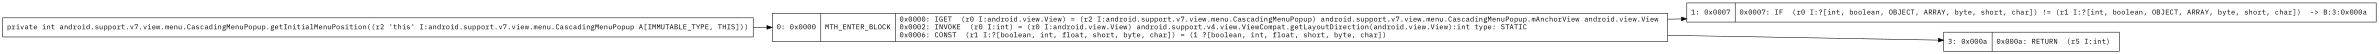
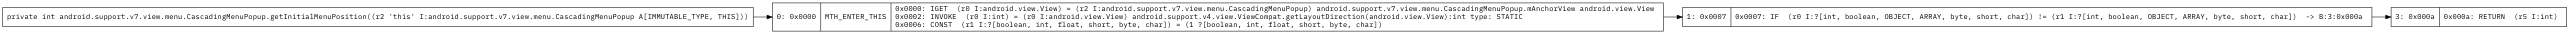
(858, 27) -> (856, 17)
(1803, 38) -> (2379, 17)
